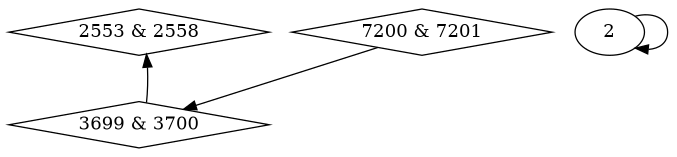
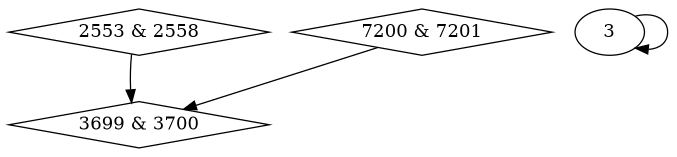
(610, 32) -> (610, 32)
(148, 85) -> (130, 72)
